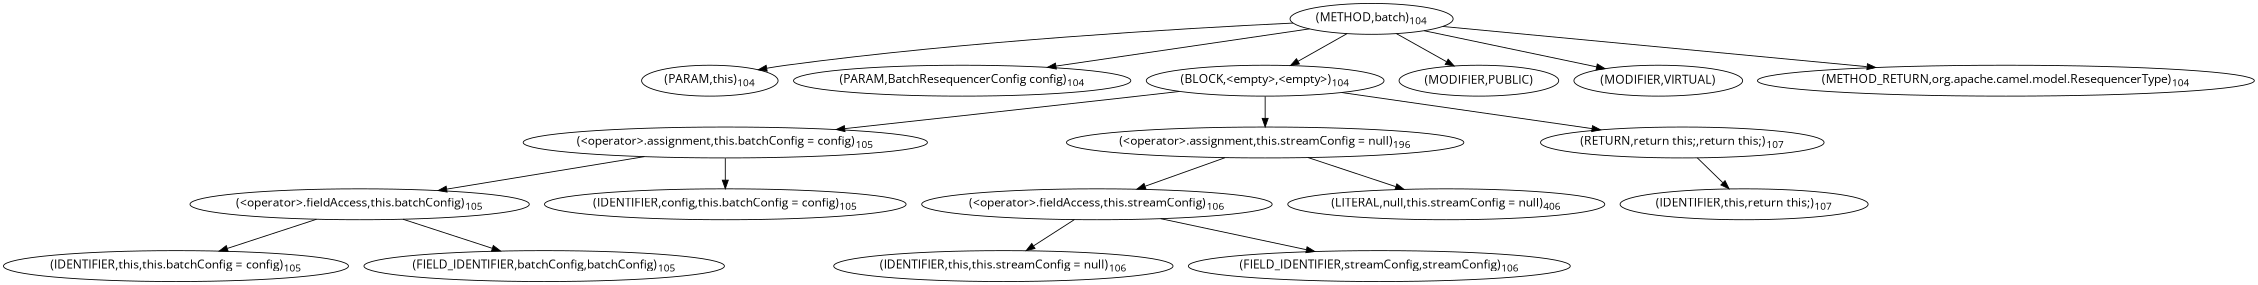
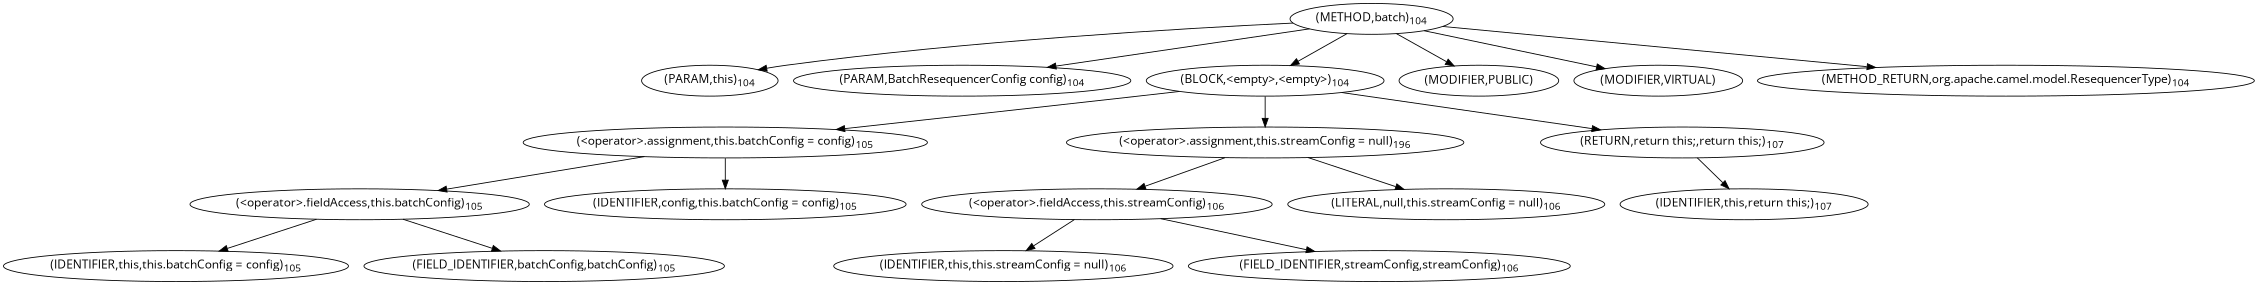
(1552, 203) -> (1552, 203)
